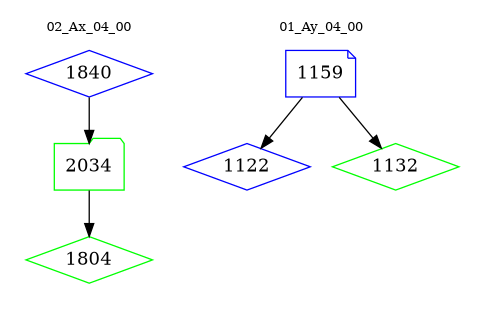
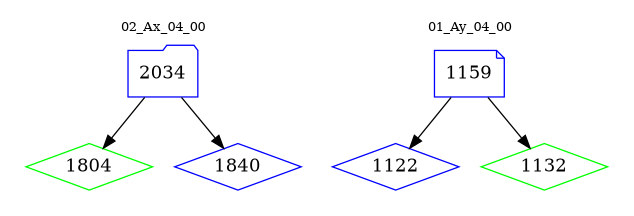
(89, 114) -> (198, 118)
(89, 167) -> (163, 74)
